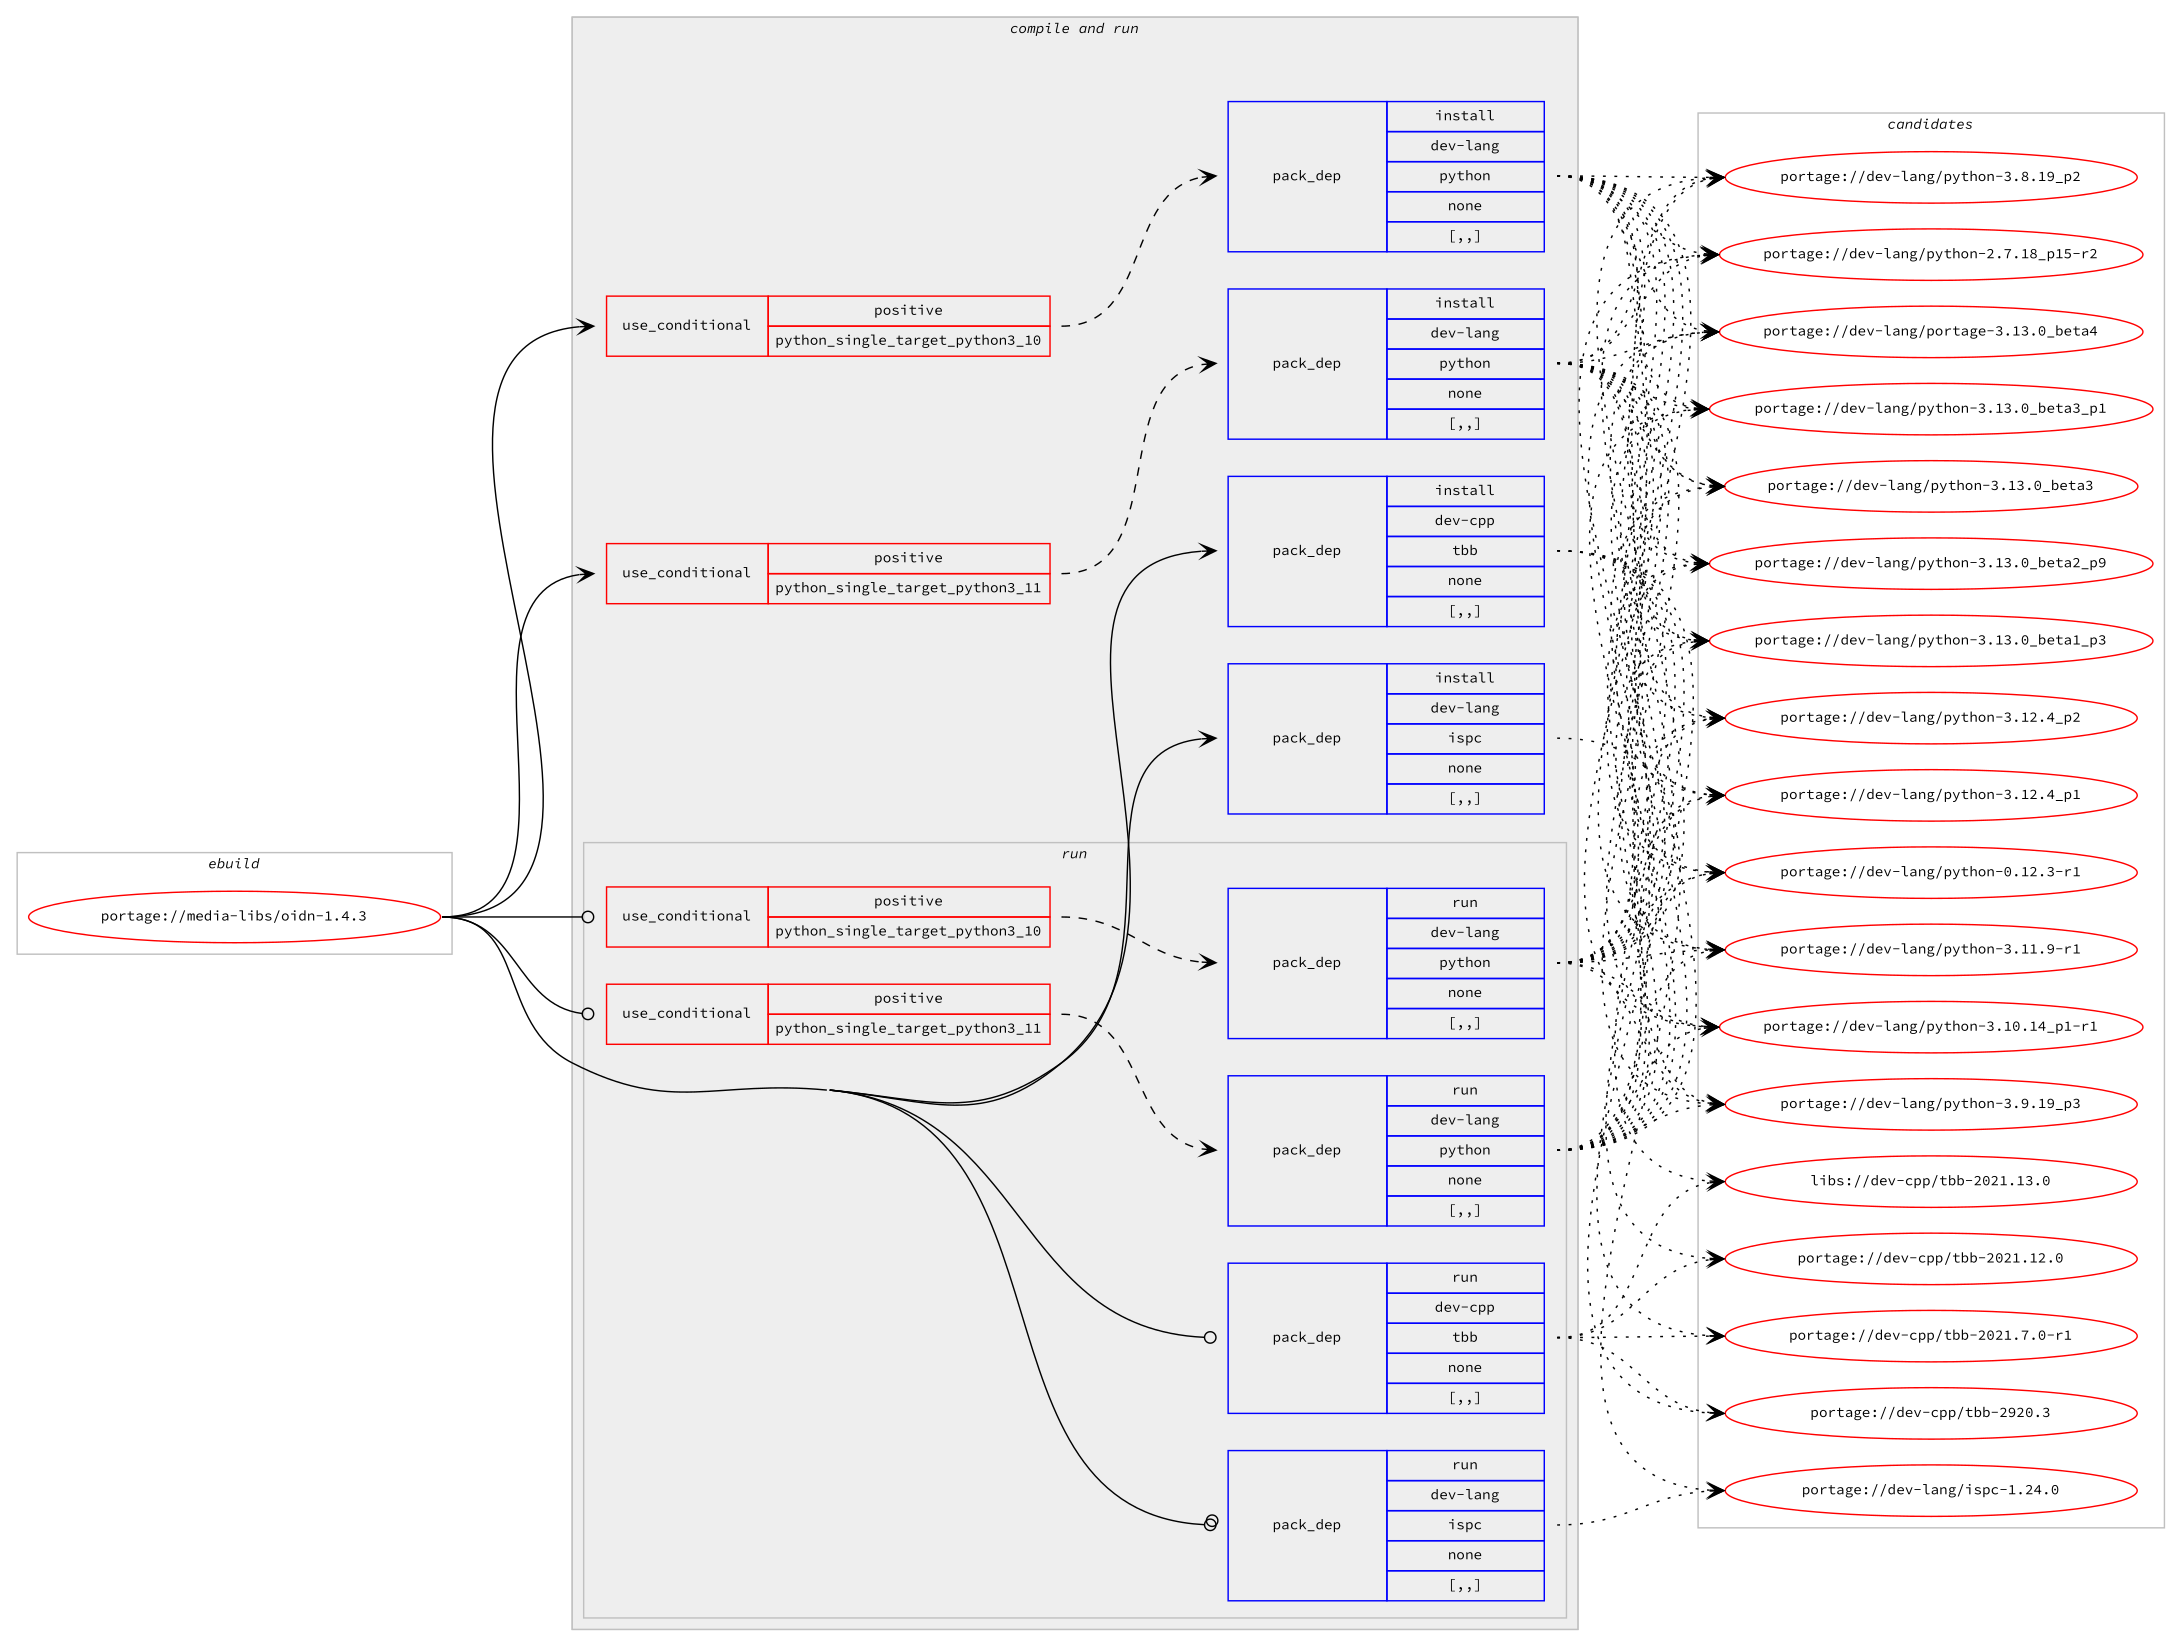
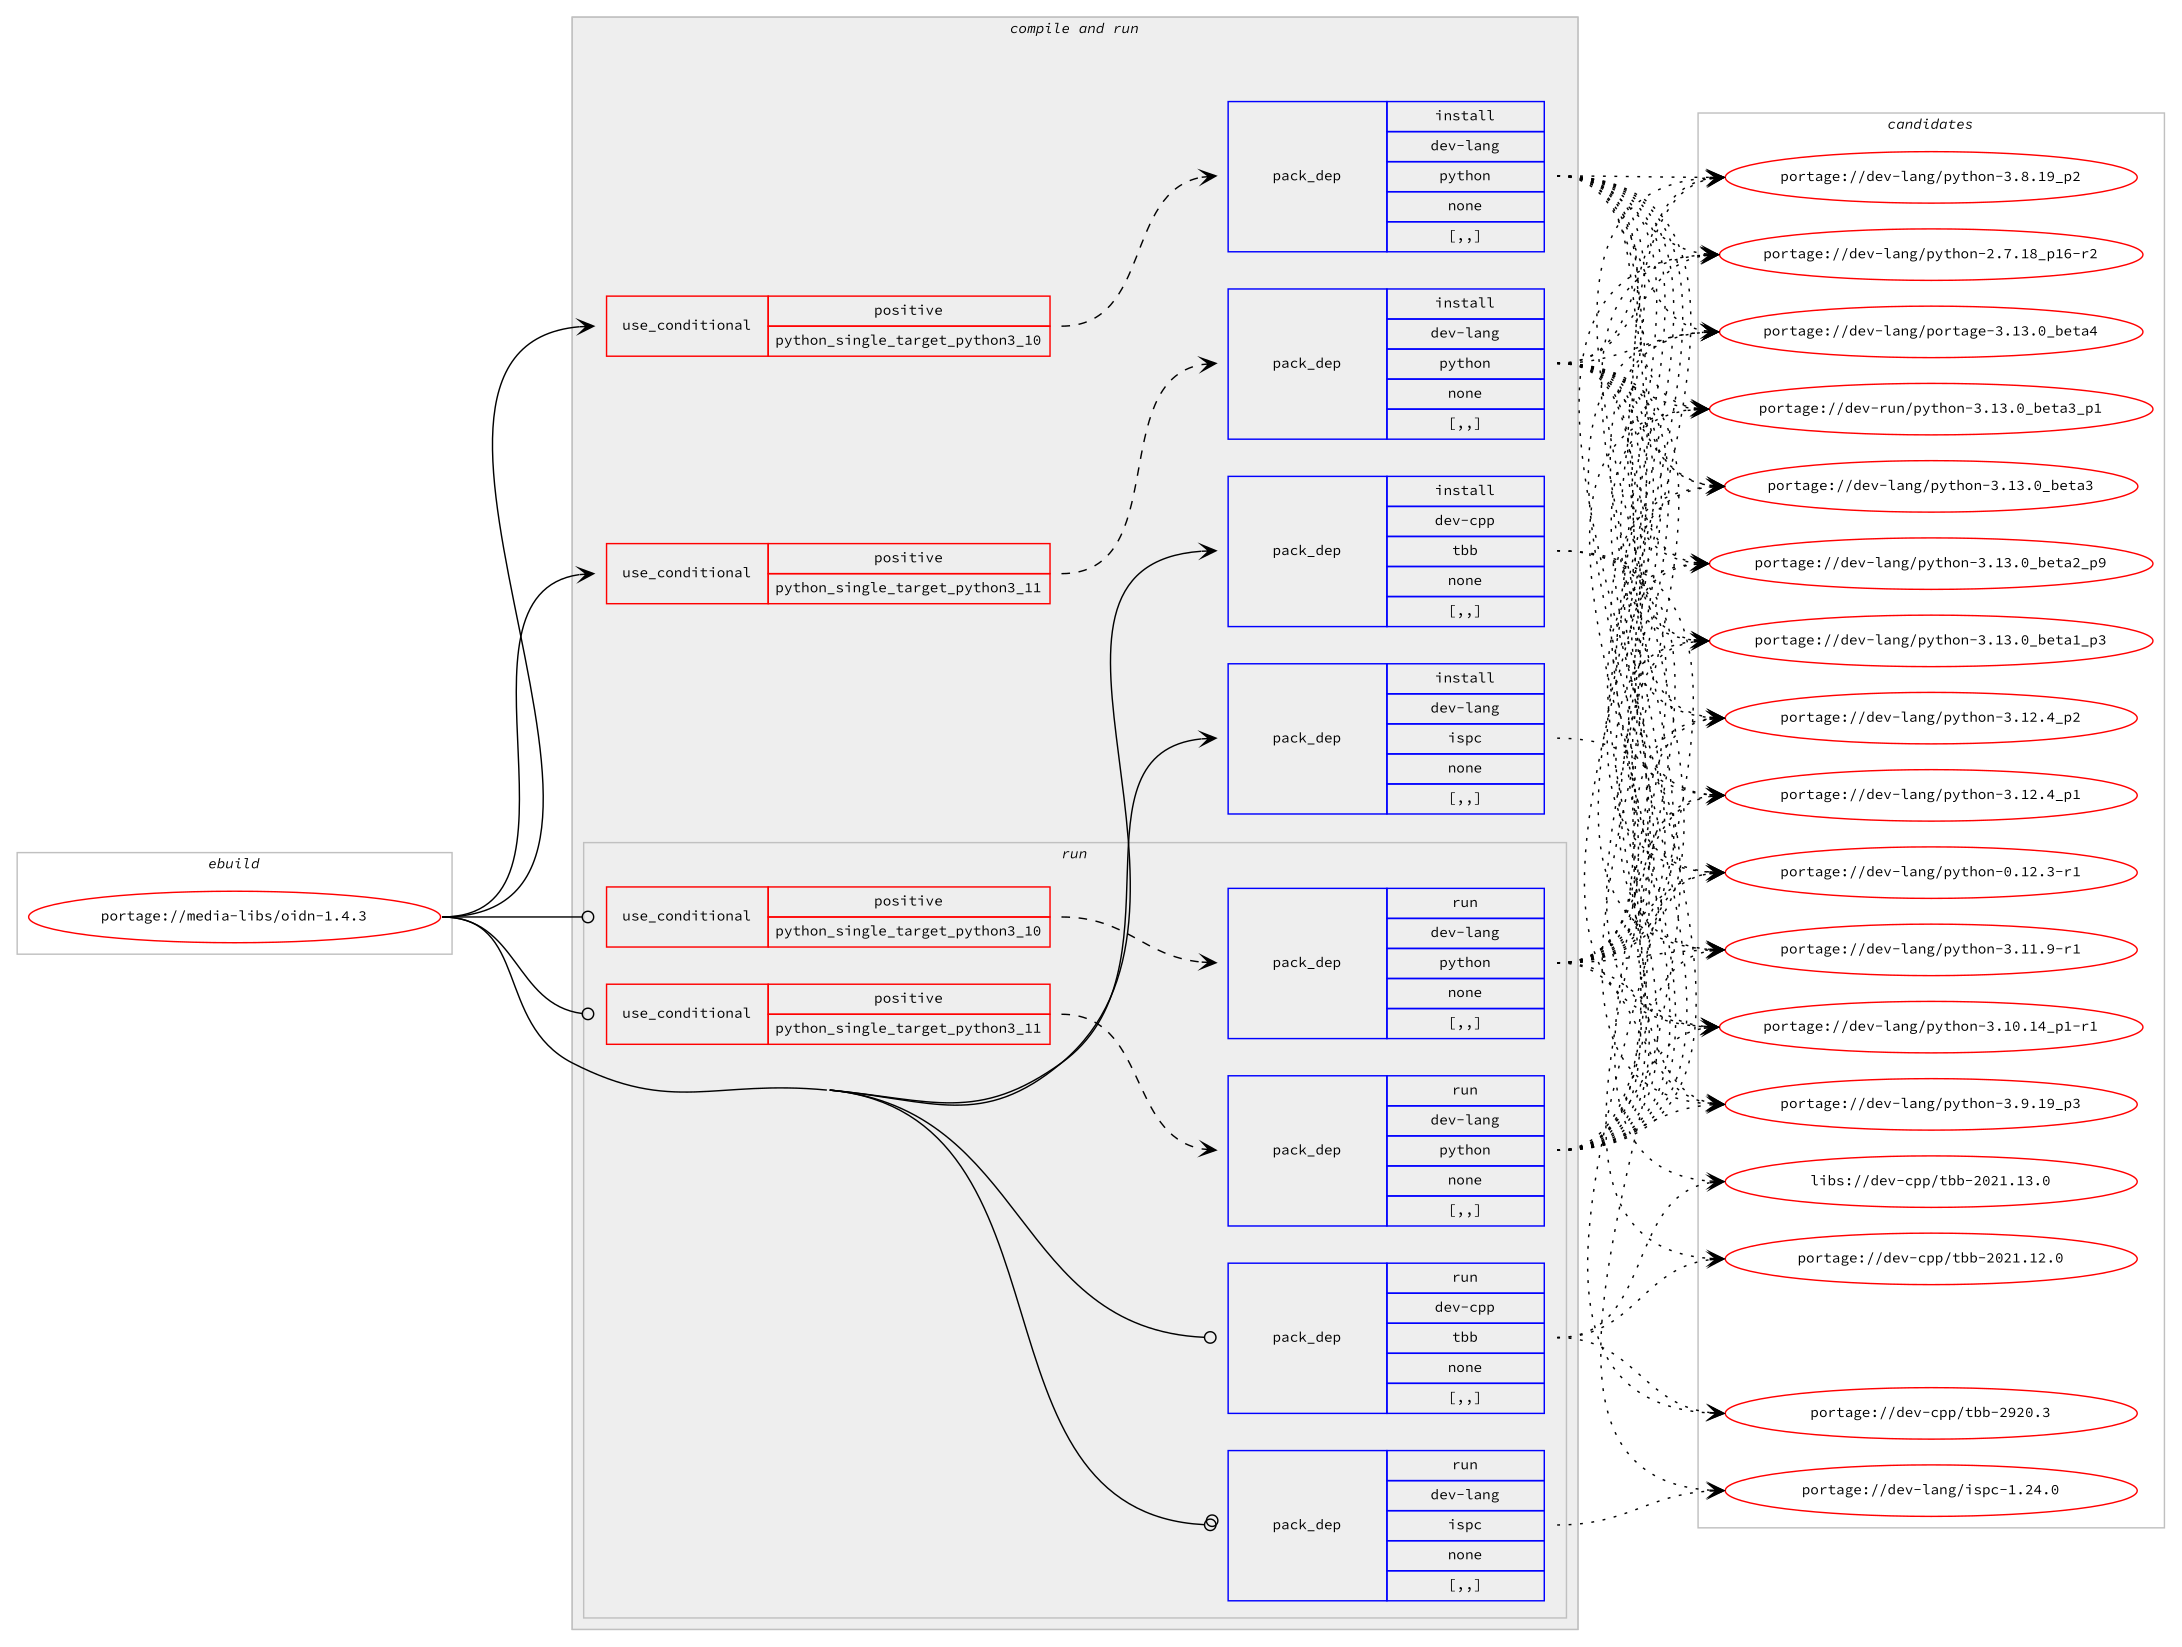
(1931, 255) -> (1931, 255)
(1931, 409) -> (1931, 409)
(1931, 1336) -> none
